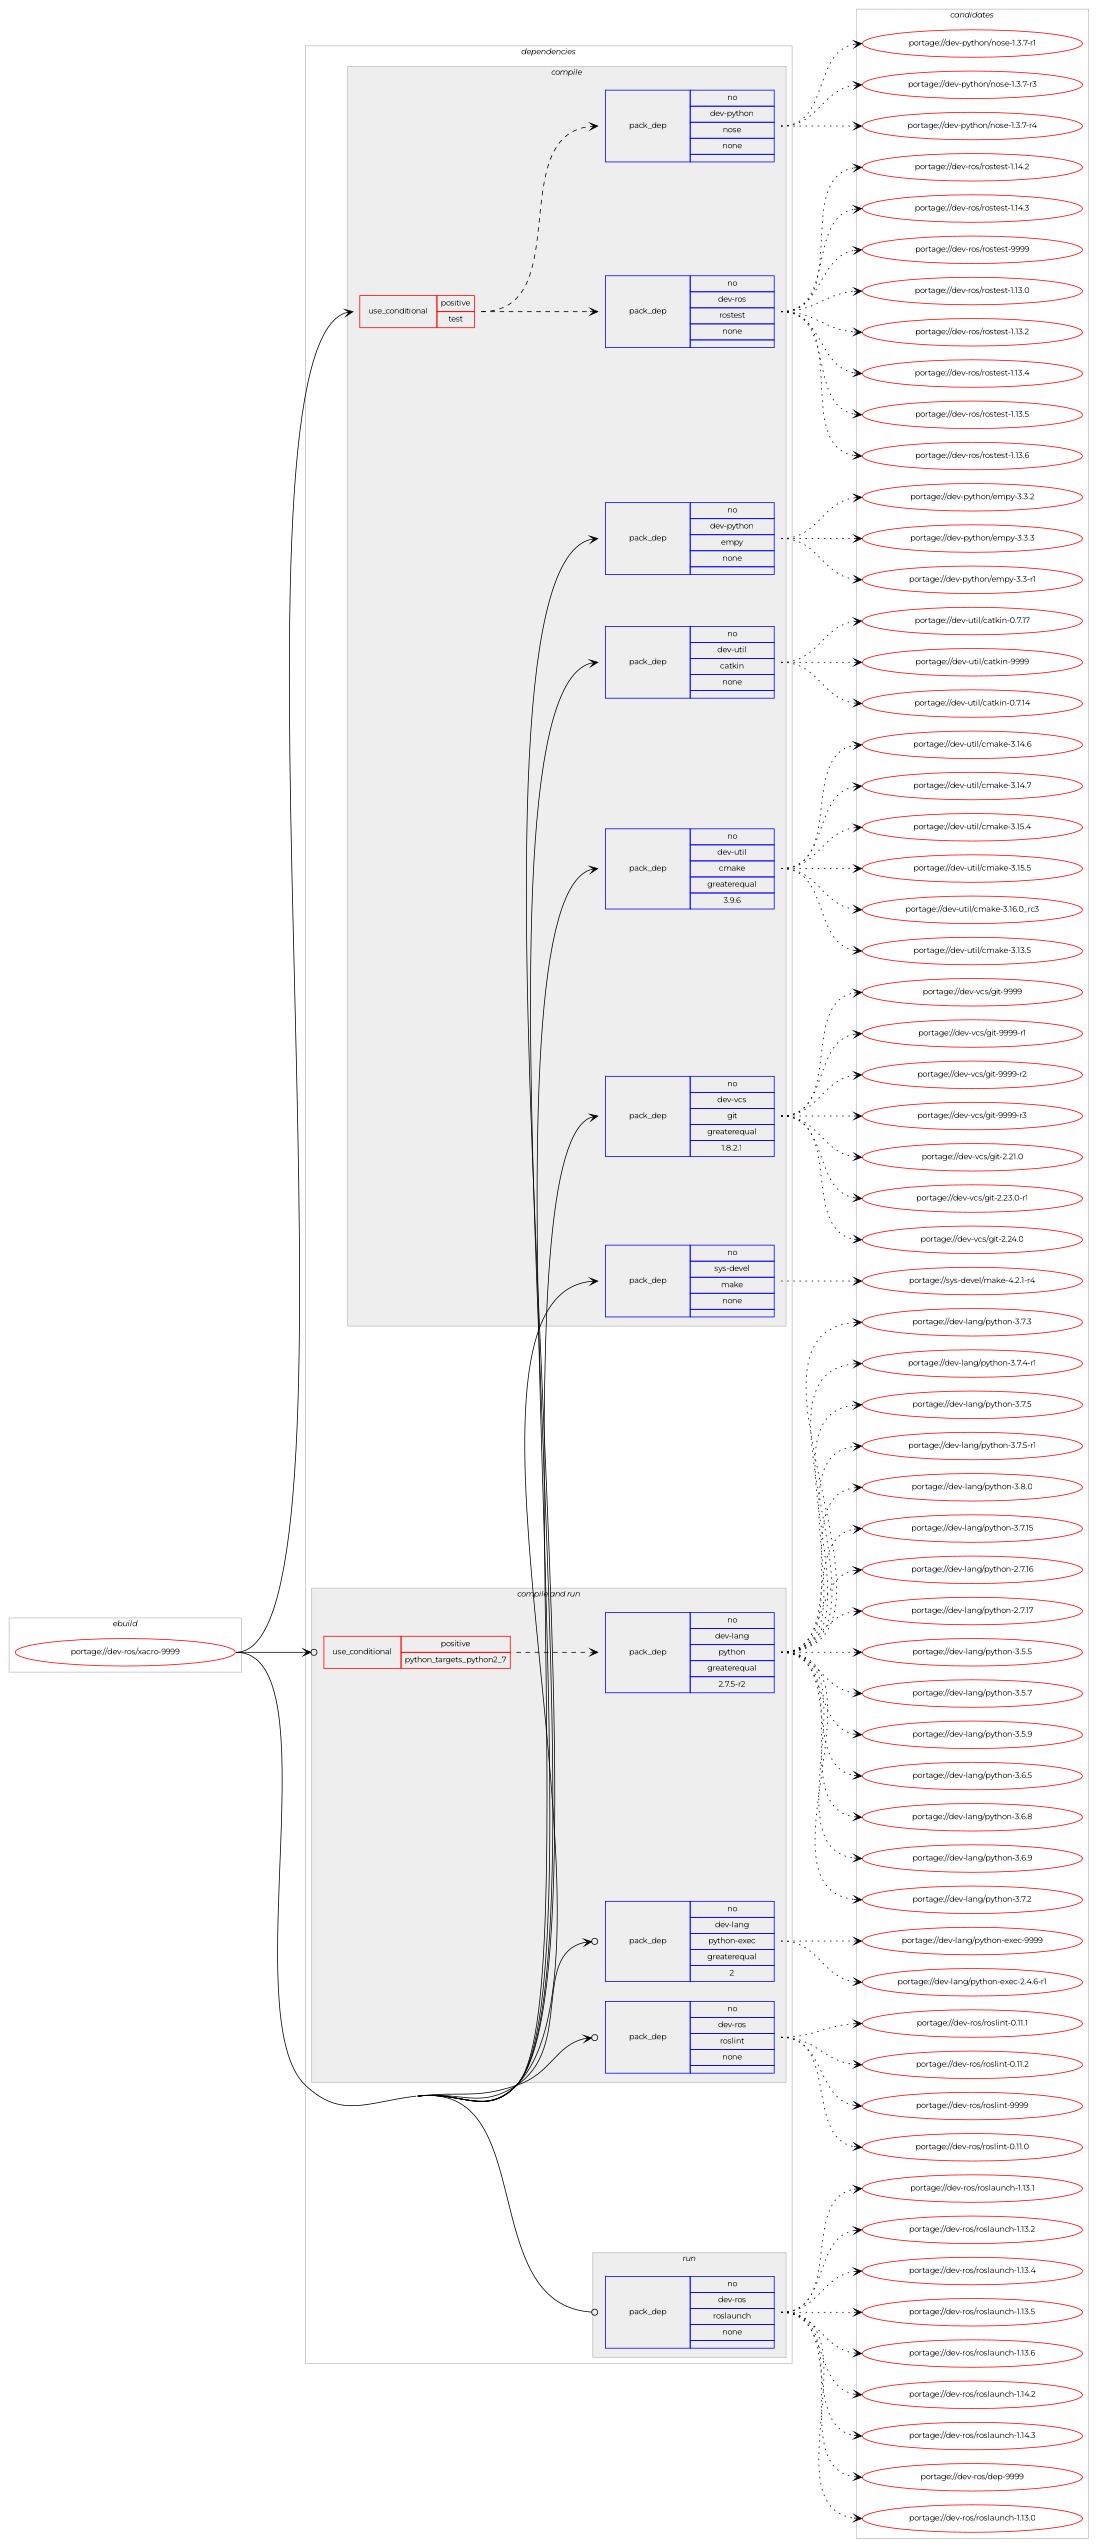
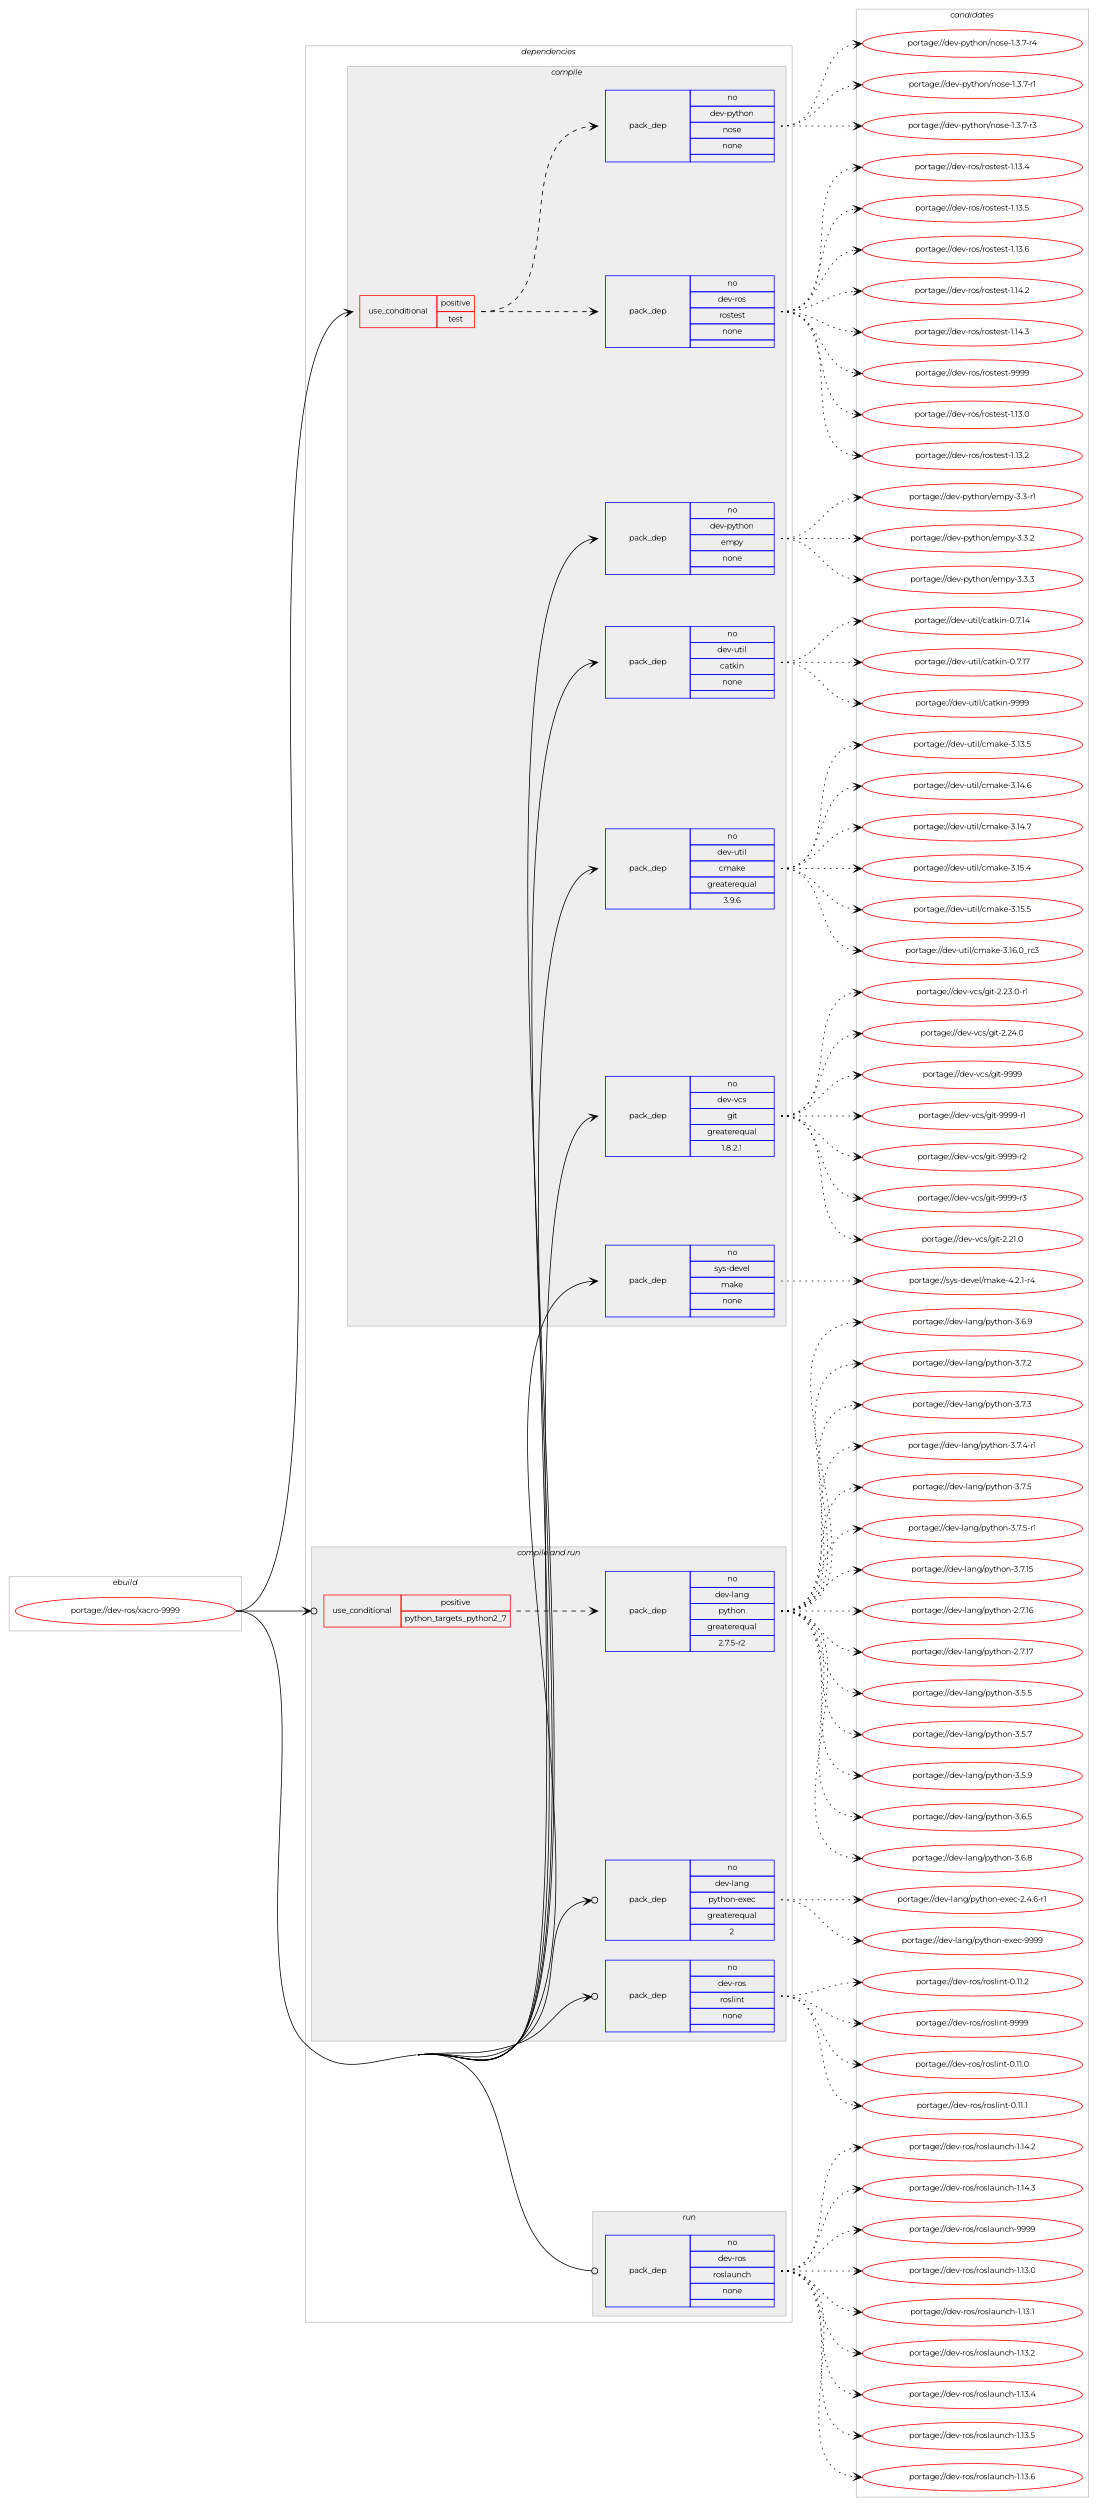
(972, 1487) -> none
(972, 2477) -> (972, 2230)
